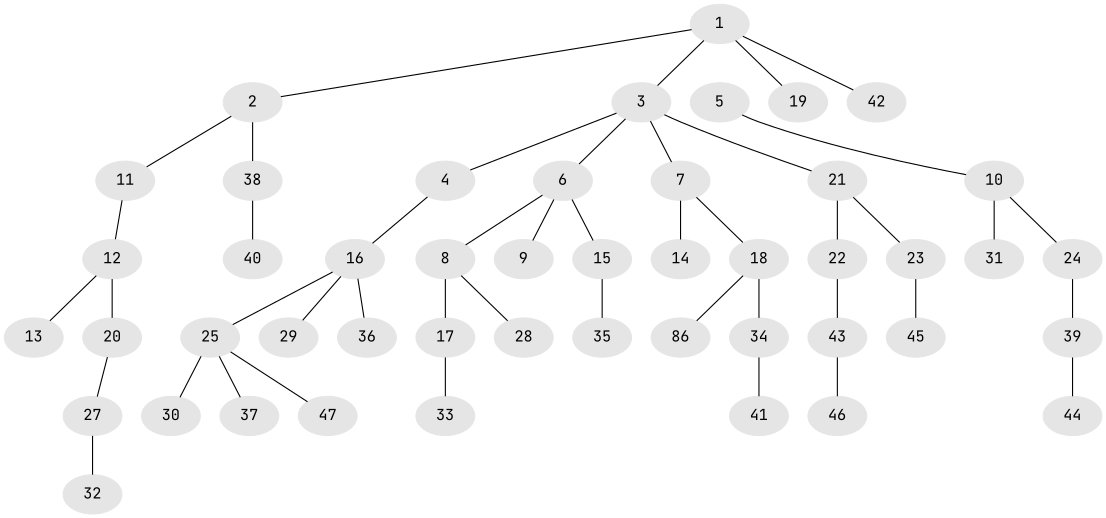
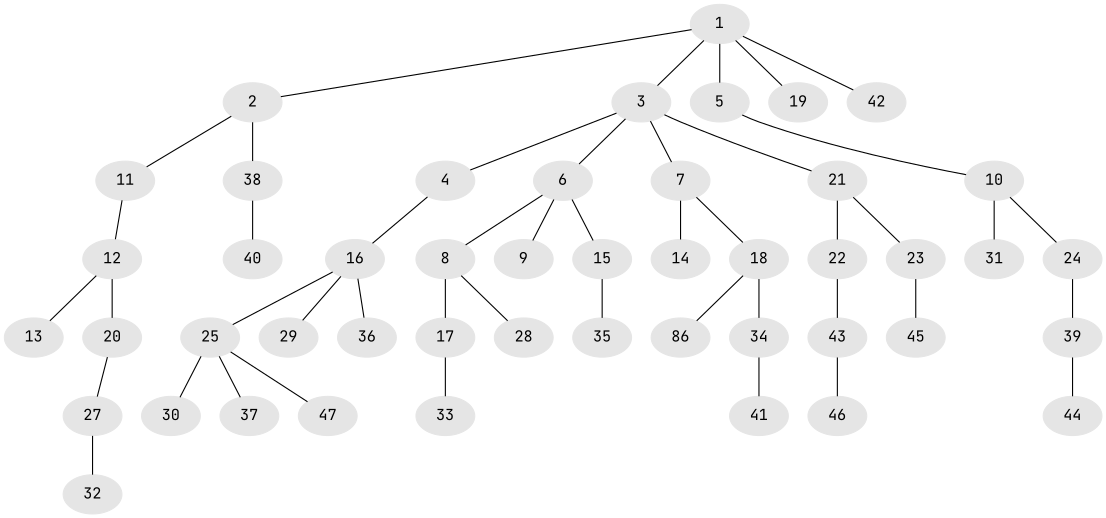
none -> (720, 63)
